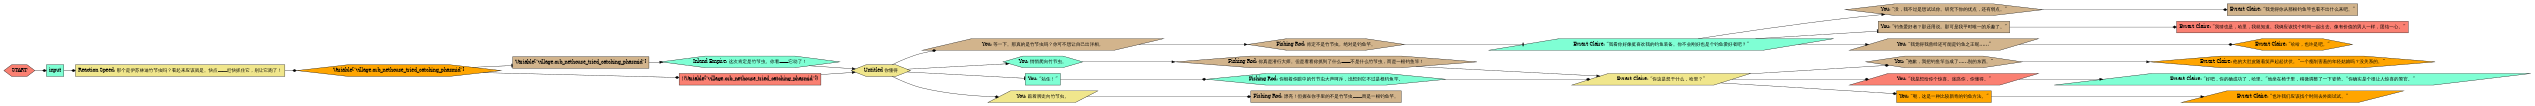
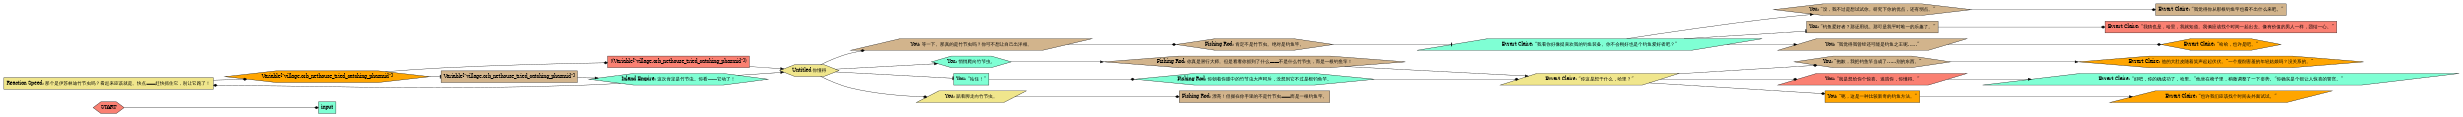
(1192, 44) -> (1120, 44)
(68, 71) -> (419, 88)
